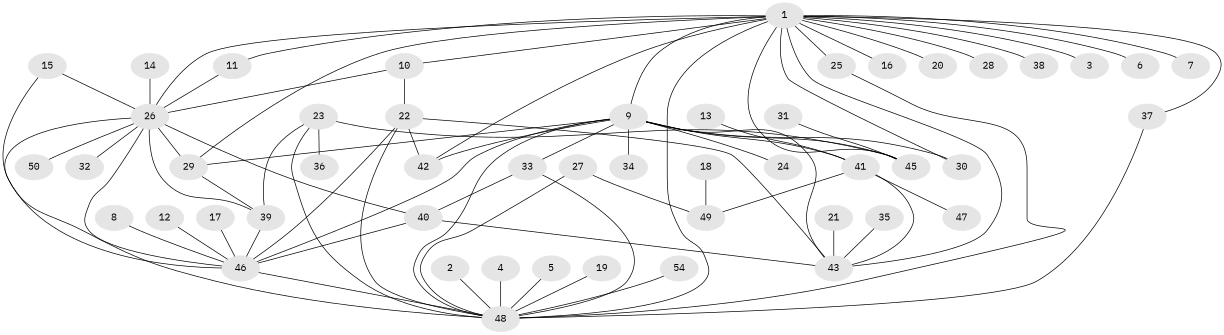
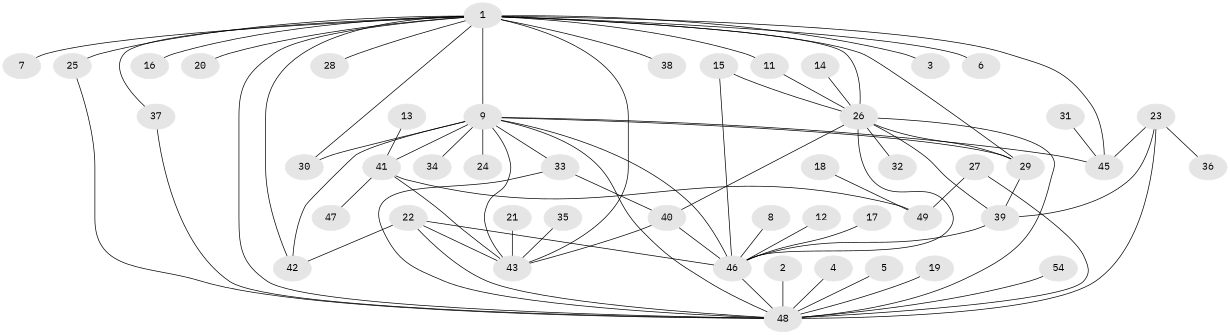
(404, 66) -> none
(34, 167) -> none
